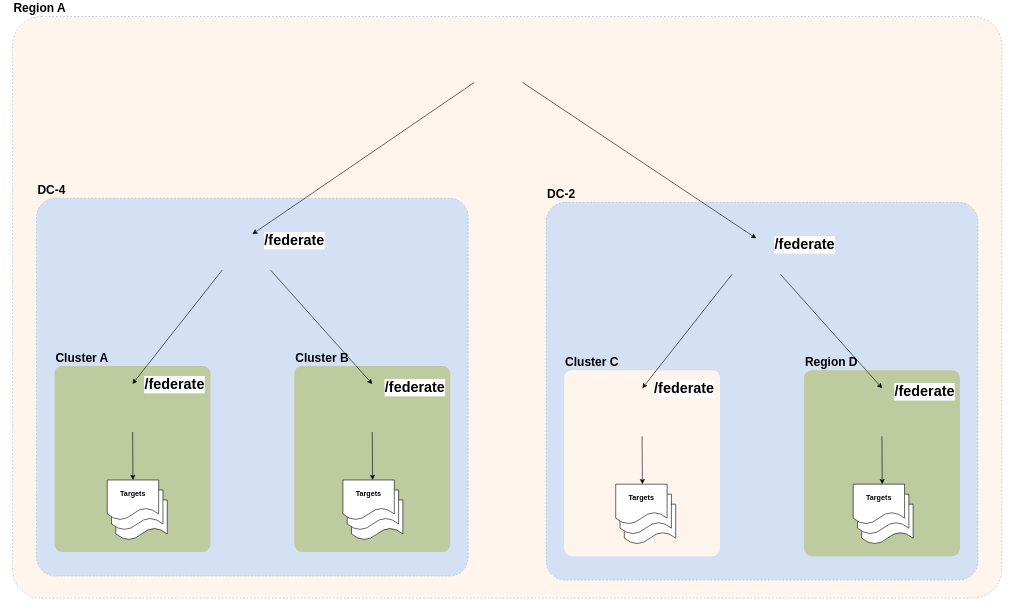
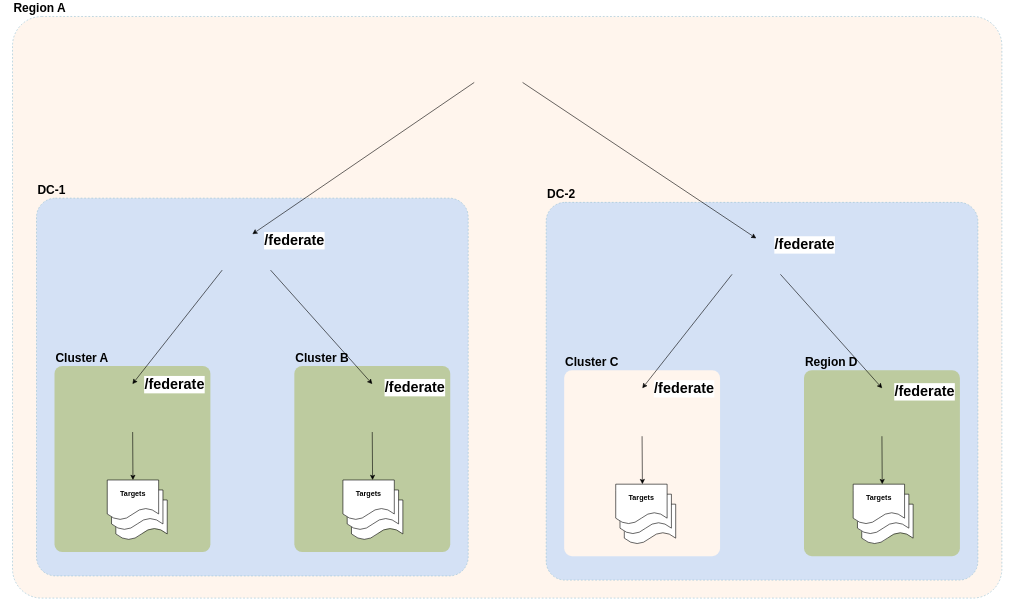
(51, 189) -> (51, 189)
